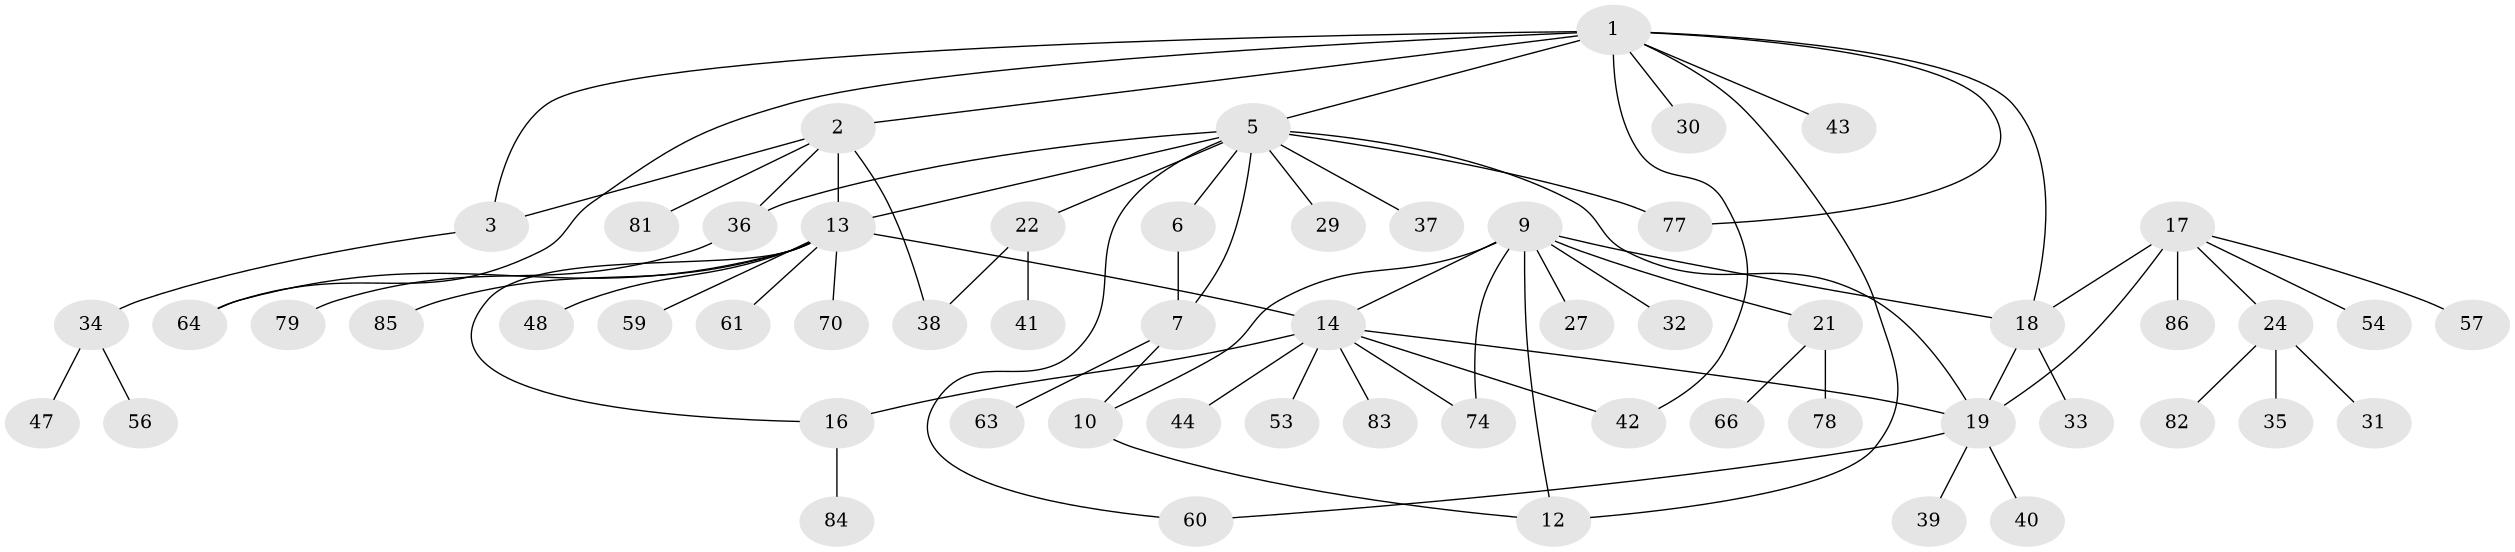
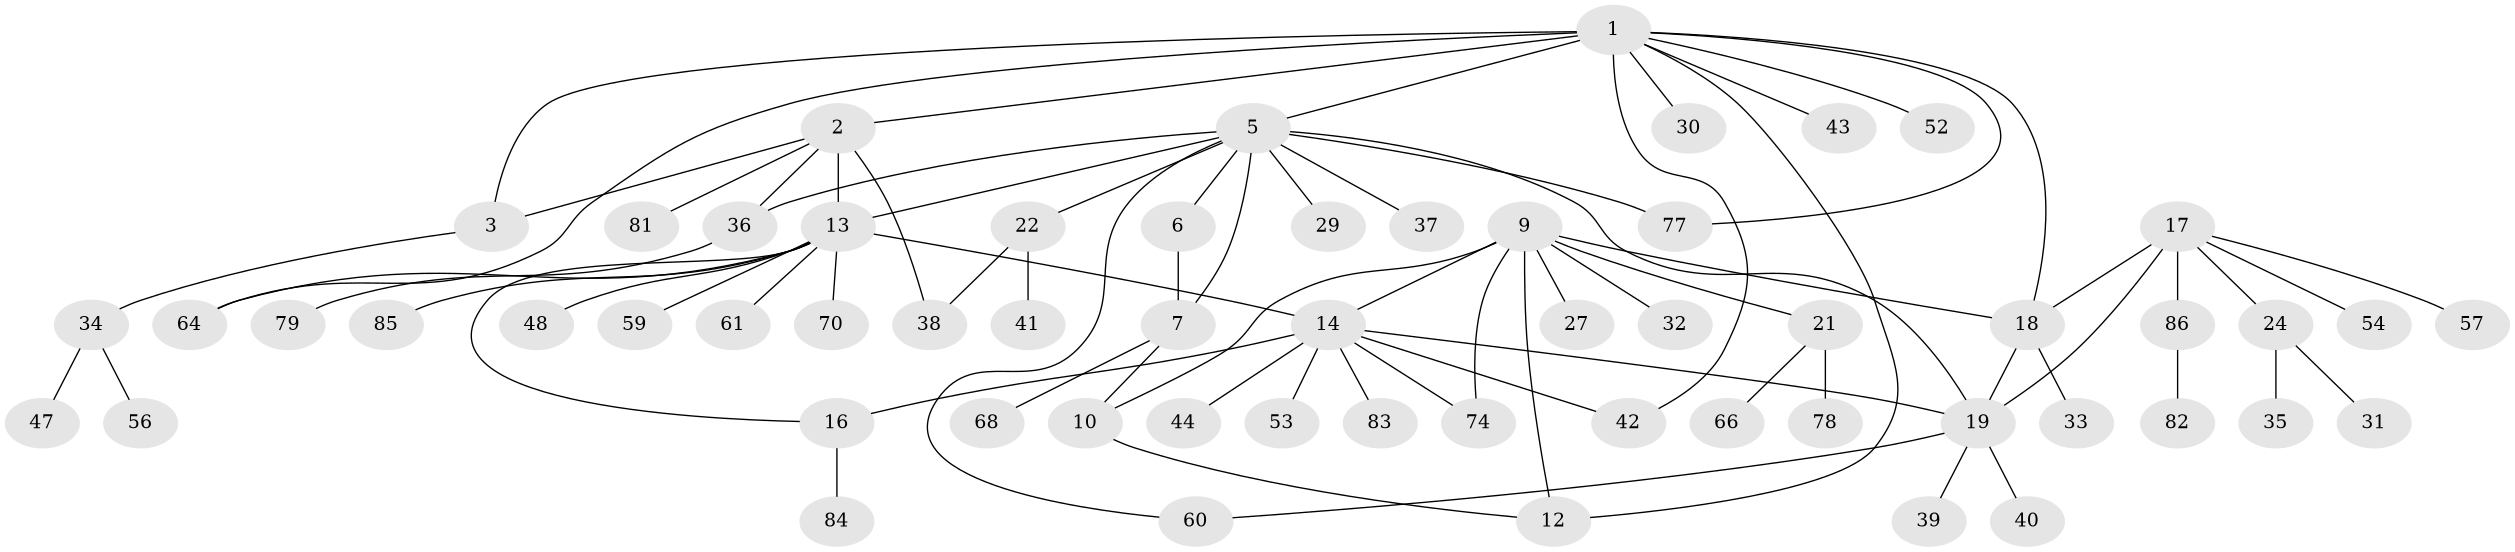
none -> (1937, 128)
(2227, 374) -> (2178, 374)
(987, 423) -> (987, 423)
